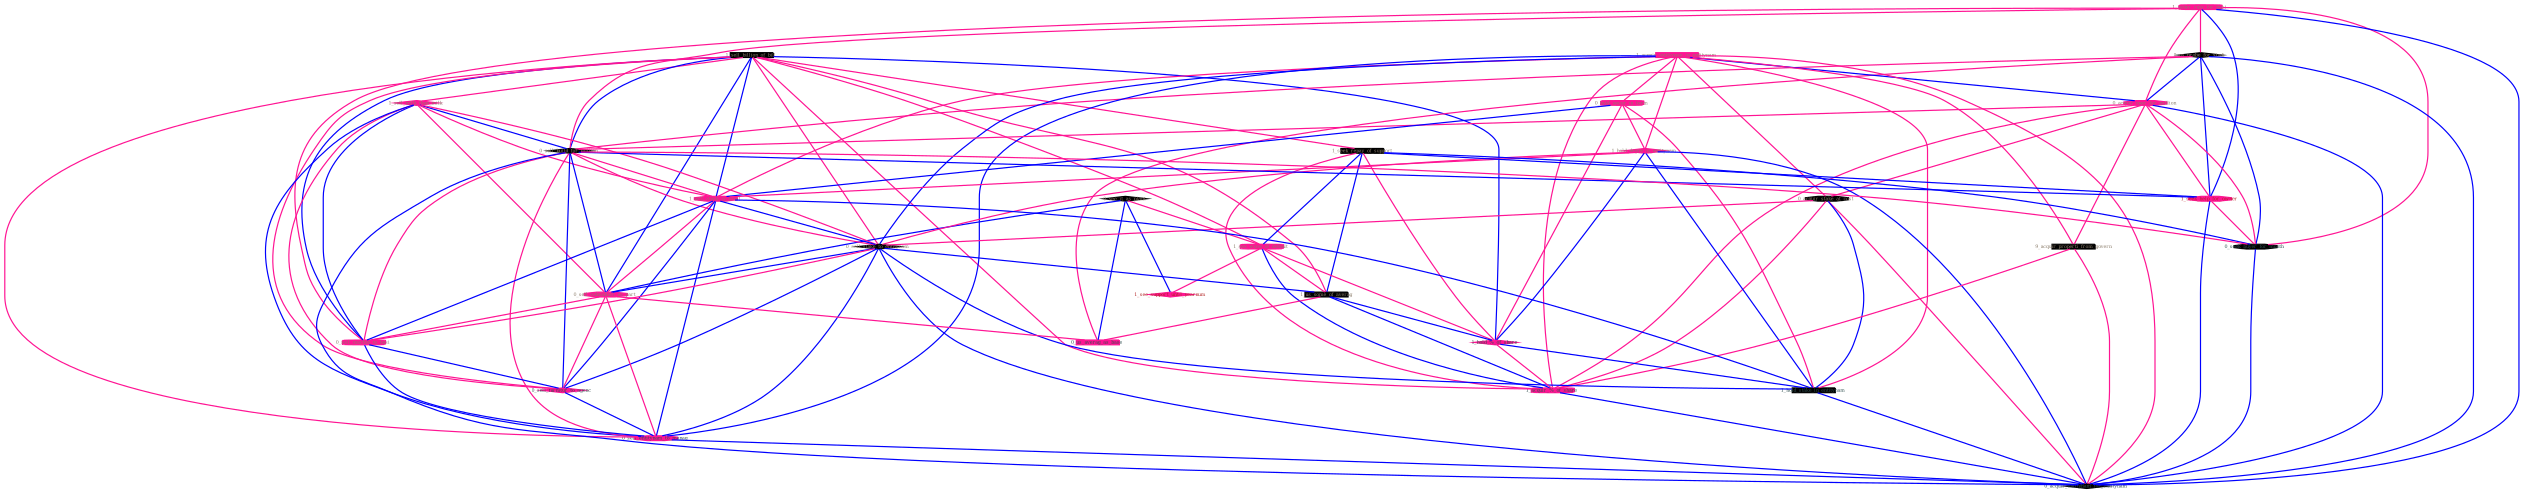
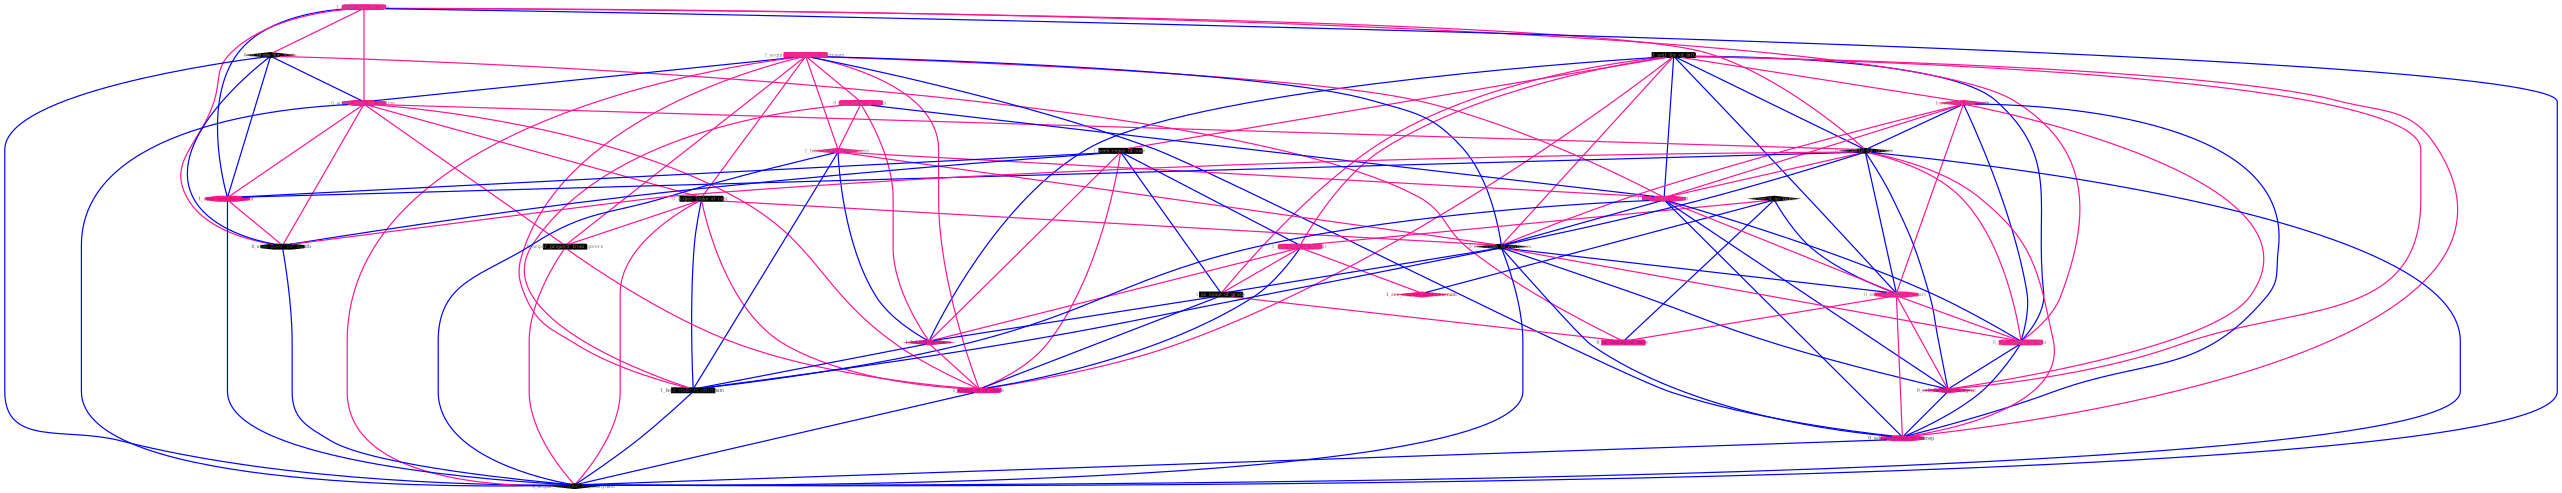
(752, 55) -> (1674, 55)
(1382, 85) -> none
(1362, 151) -> (1121, 151)
(1827, 199) -> (702, 199)
(727, 214) -> (1703, 199)
none -> (633, 223)
(1327, 295) -> (1221, 295)
